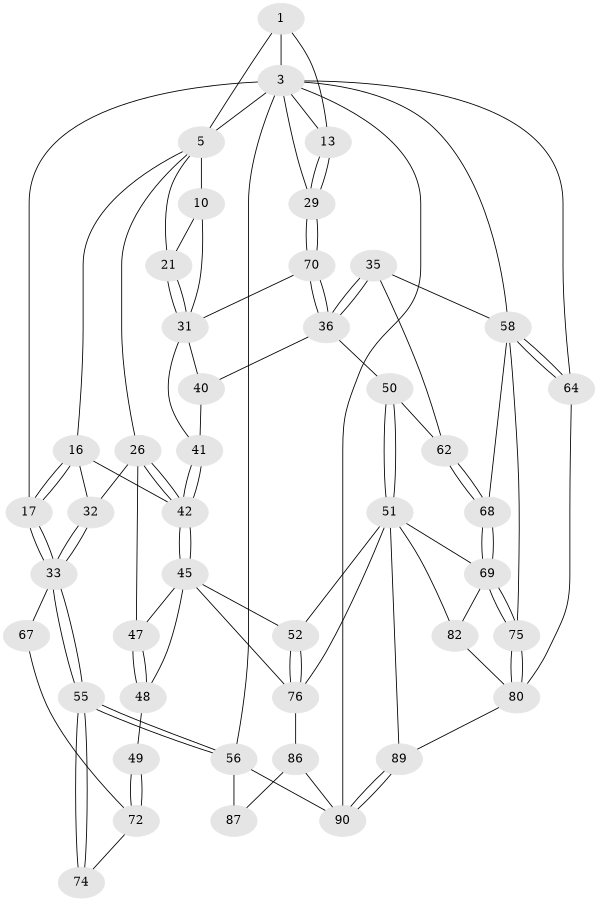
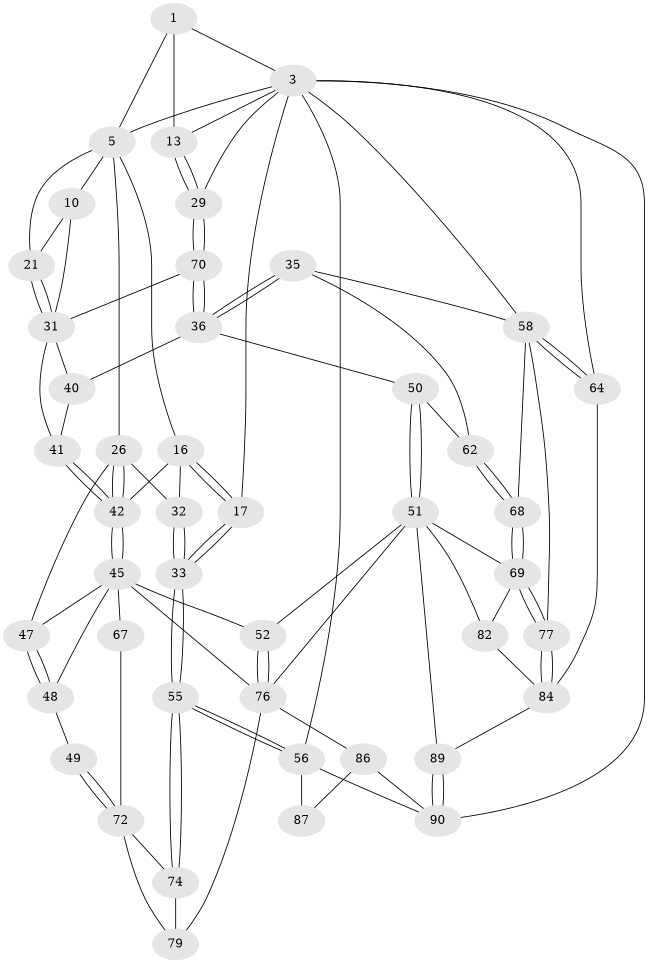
(40, 605) -> (119, 605)
(517, 636) -> (547, 636)
(517, 698) -> (547, 698)
none -> (176, 944)
